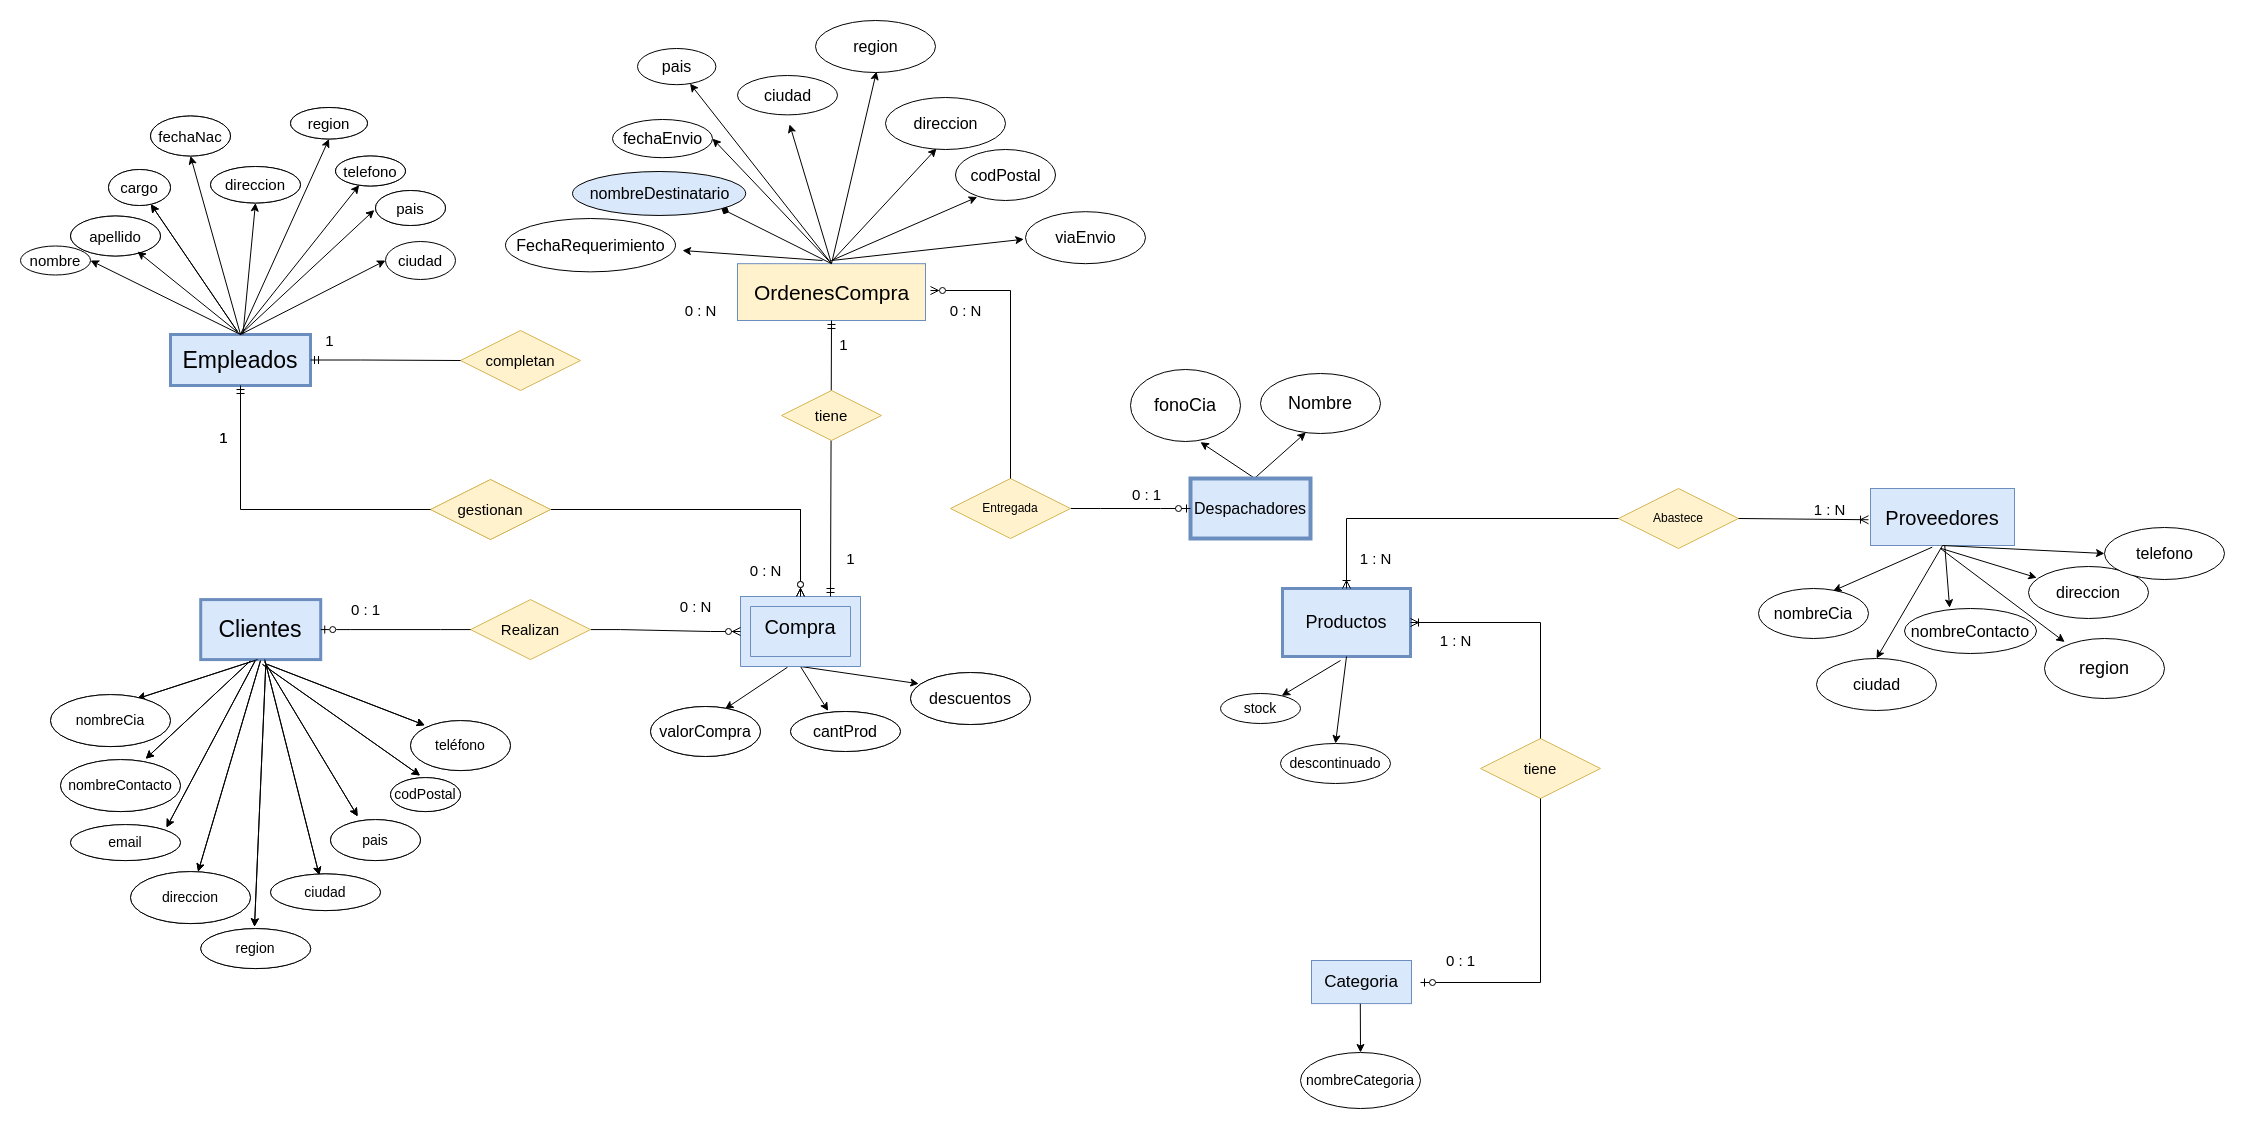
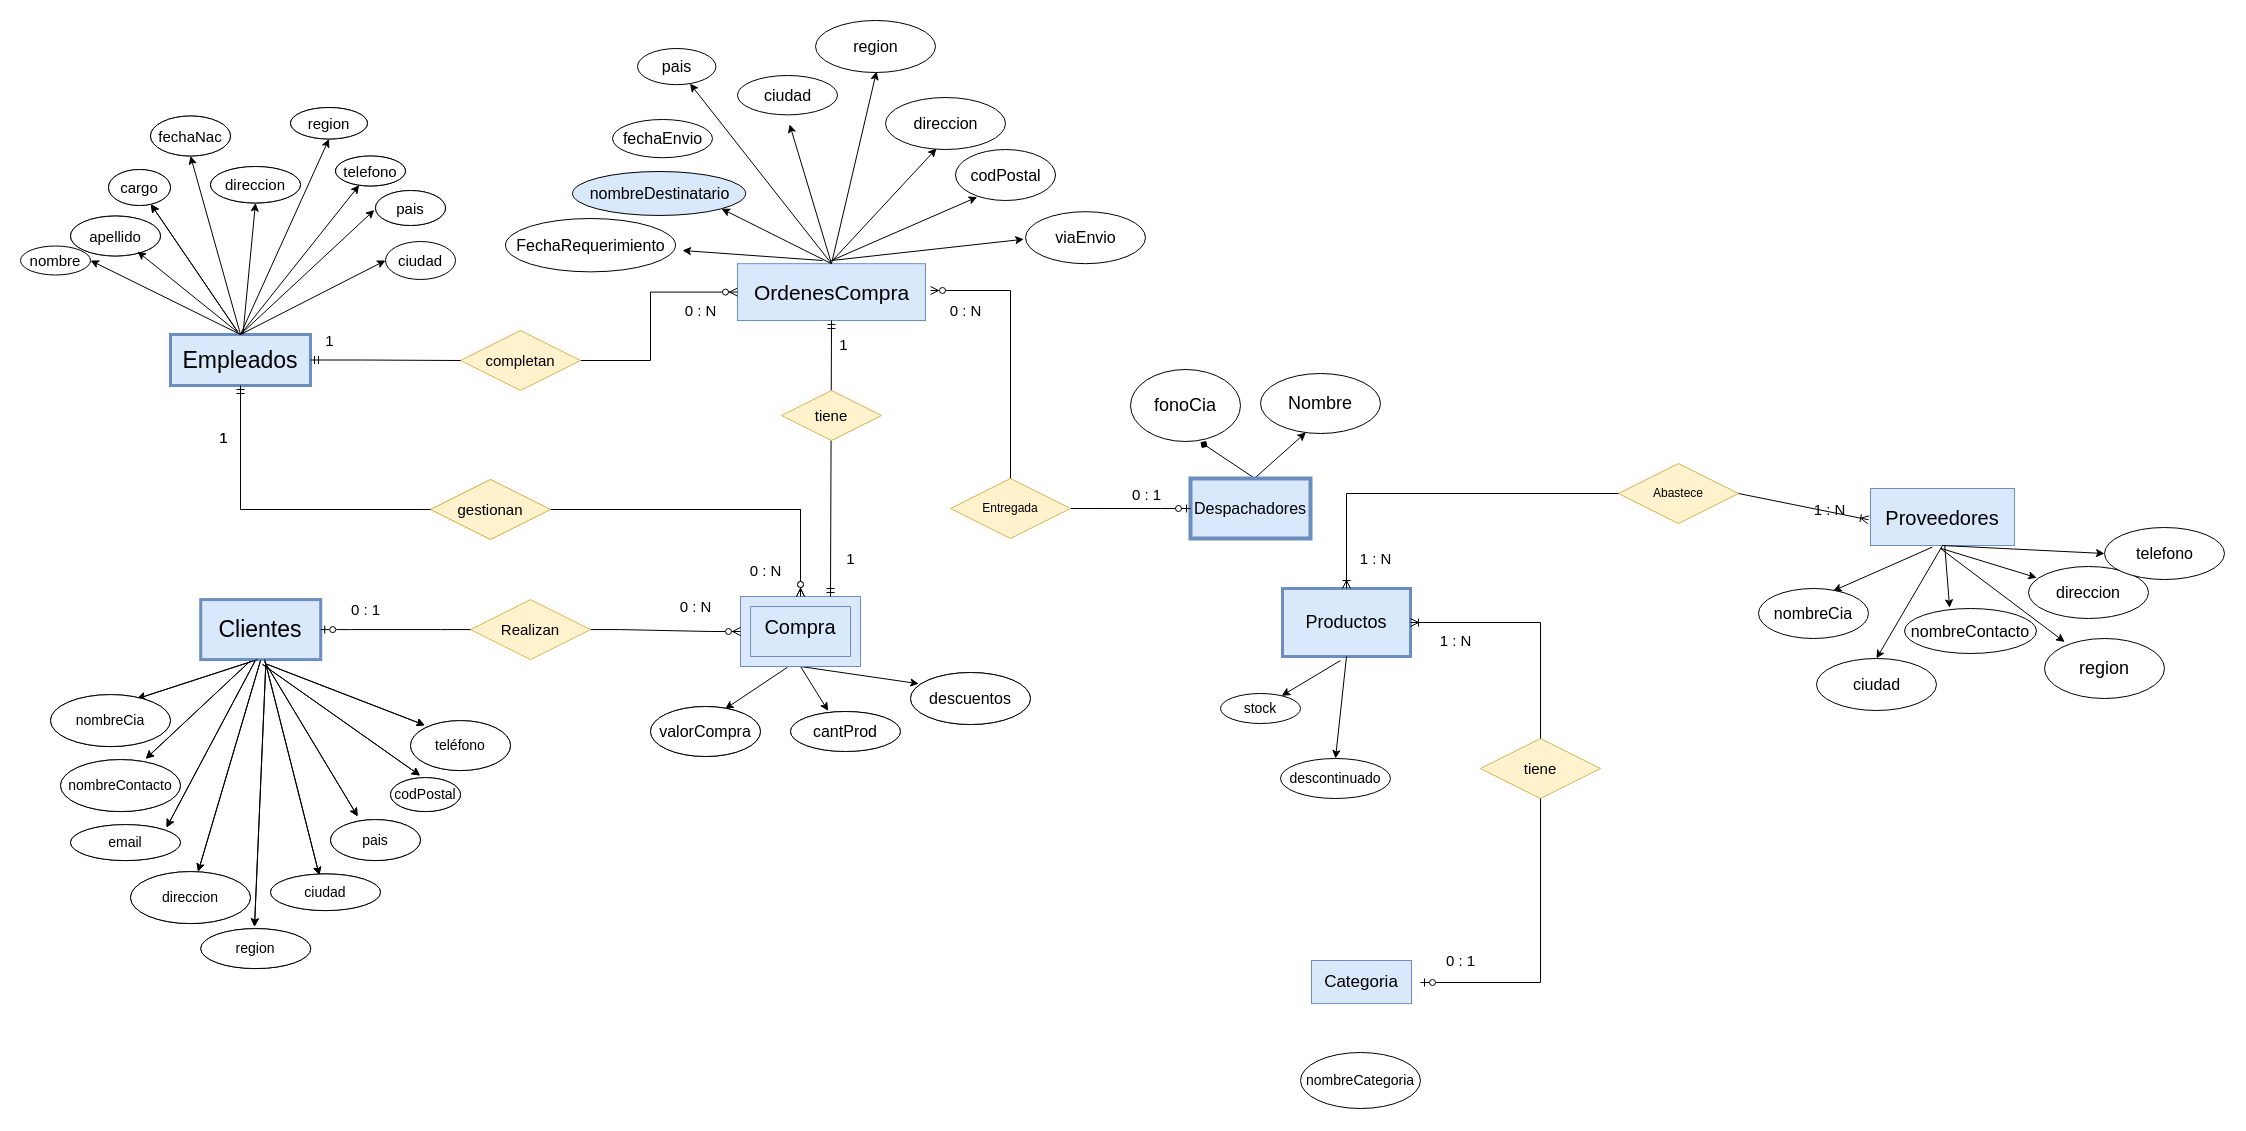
(769, 198) -> none
(729, 213) -> (728, 212)
(832, 292) -> (832, 292)
none -> (651, 318)
(1207, 446) -> (1207, 446)
(1679, 519) -> (1679, 494)
(1336, 764) -> (1336, 779)
(1360, 1025) -> none
